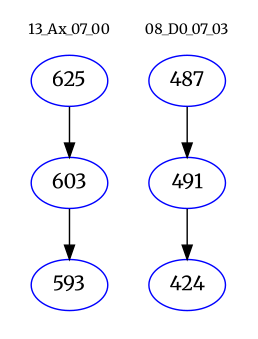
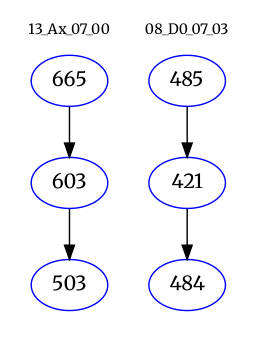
(69, 81) -> (69, 81)
(187, 81) -> (187, 81)
(187, 183) -> (187, 183)
(69, 285) -> (69, 285)
(187, 285) -> (187, 285)
